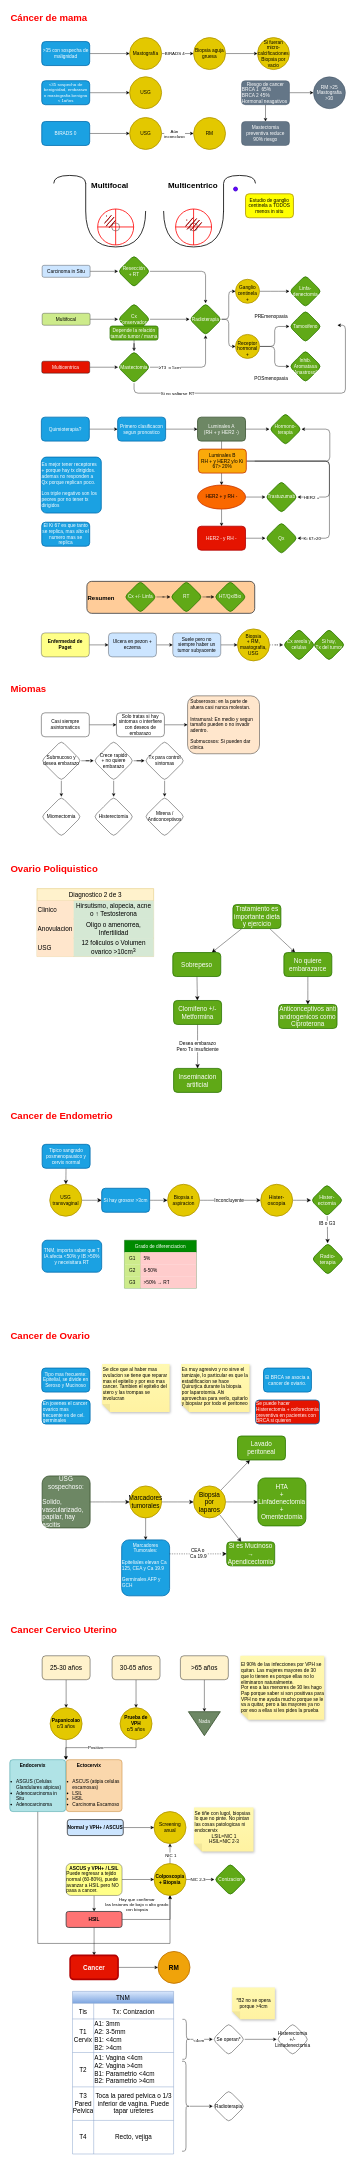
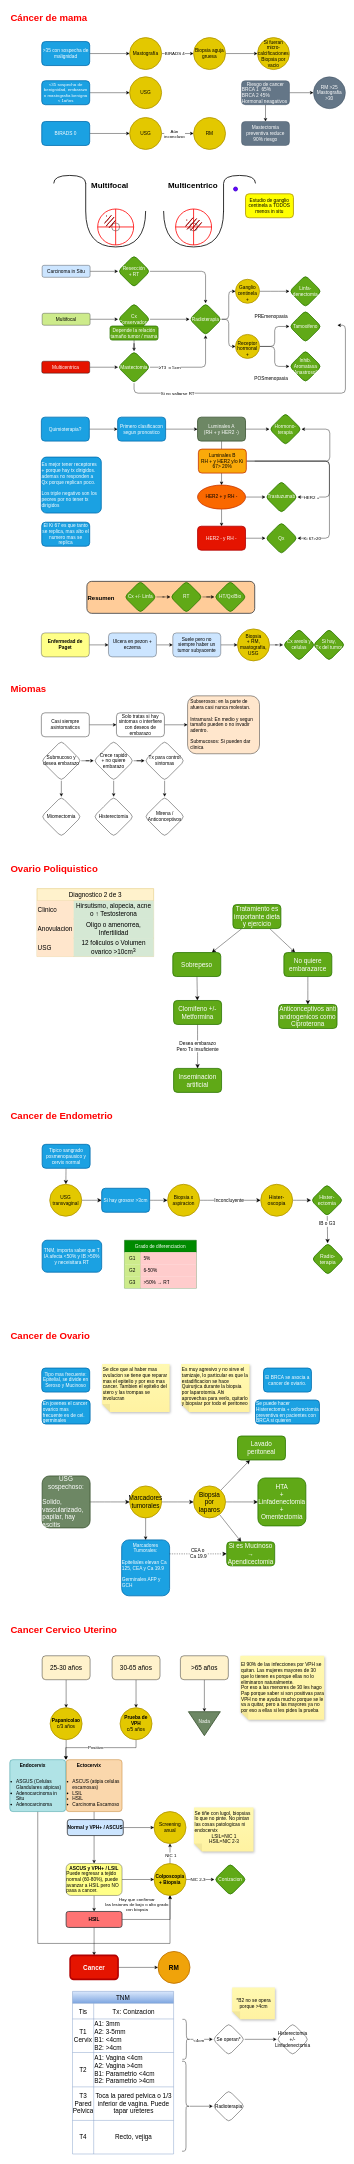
(277, 644) -> (277, 644)
(288, 1412) -> (288, 1412)
none -> (94, 1860)
